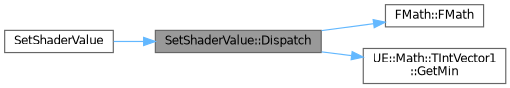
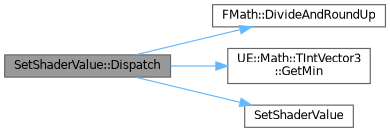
(435, 16) -> (299, 16)
(129, 41) -> (187, 90)
(435, 66) -> (299, 66)
